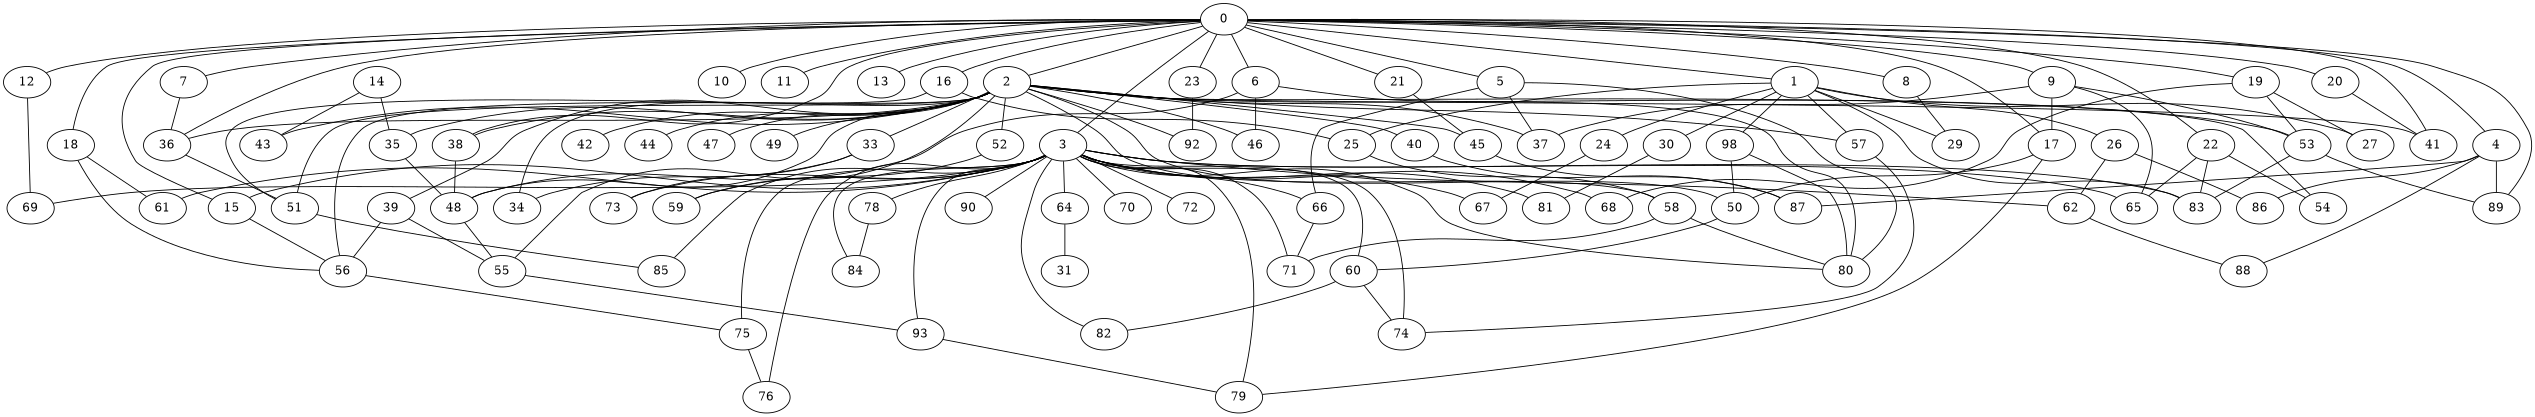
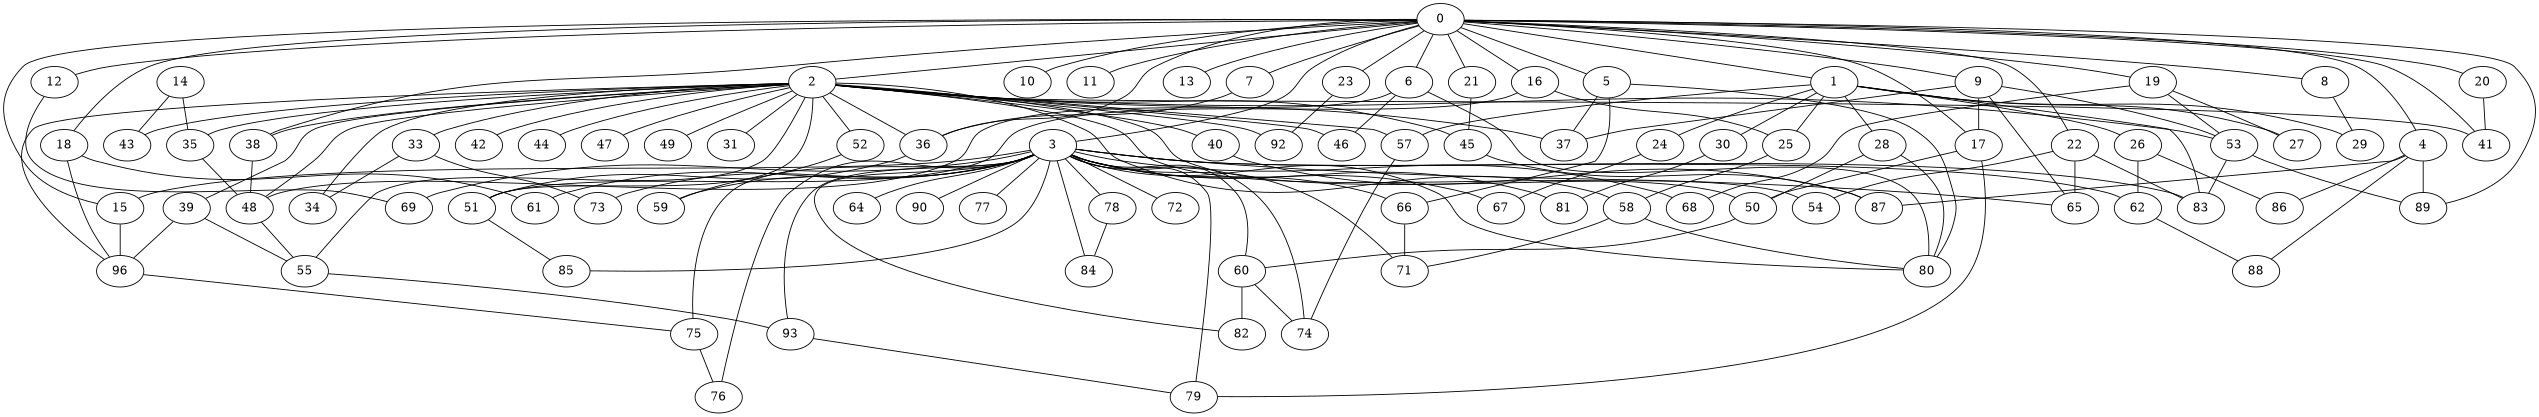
(1730, 145) -> (1882, 145)
(1128, 208) -> (983, 208)
(1065, 240) -> (772, 114)
(343, 271) -> (120, 271)
